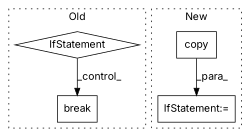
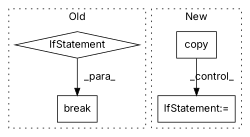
(100, 77) -> (100, 77)
(212, 77) -> (212, 77)
